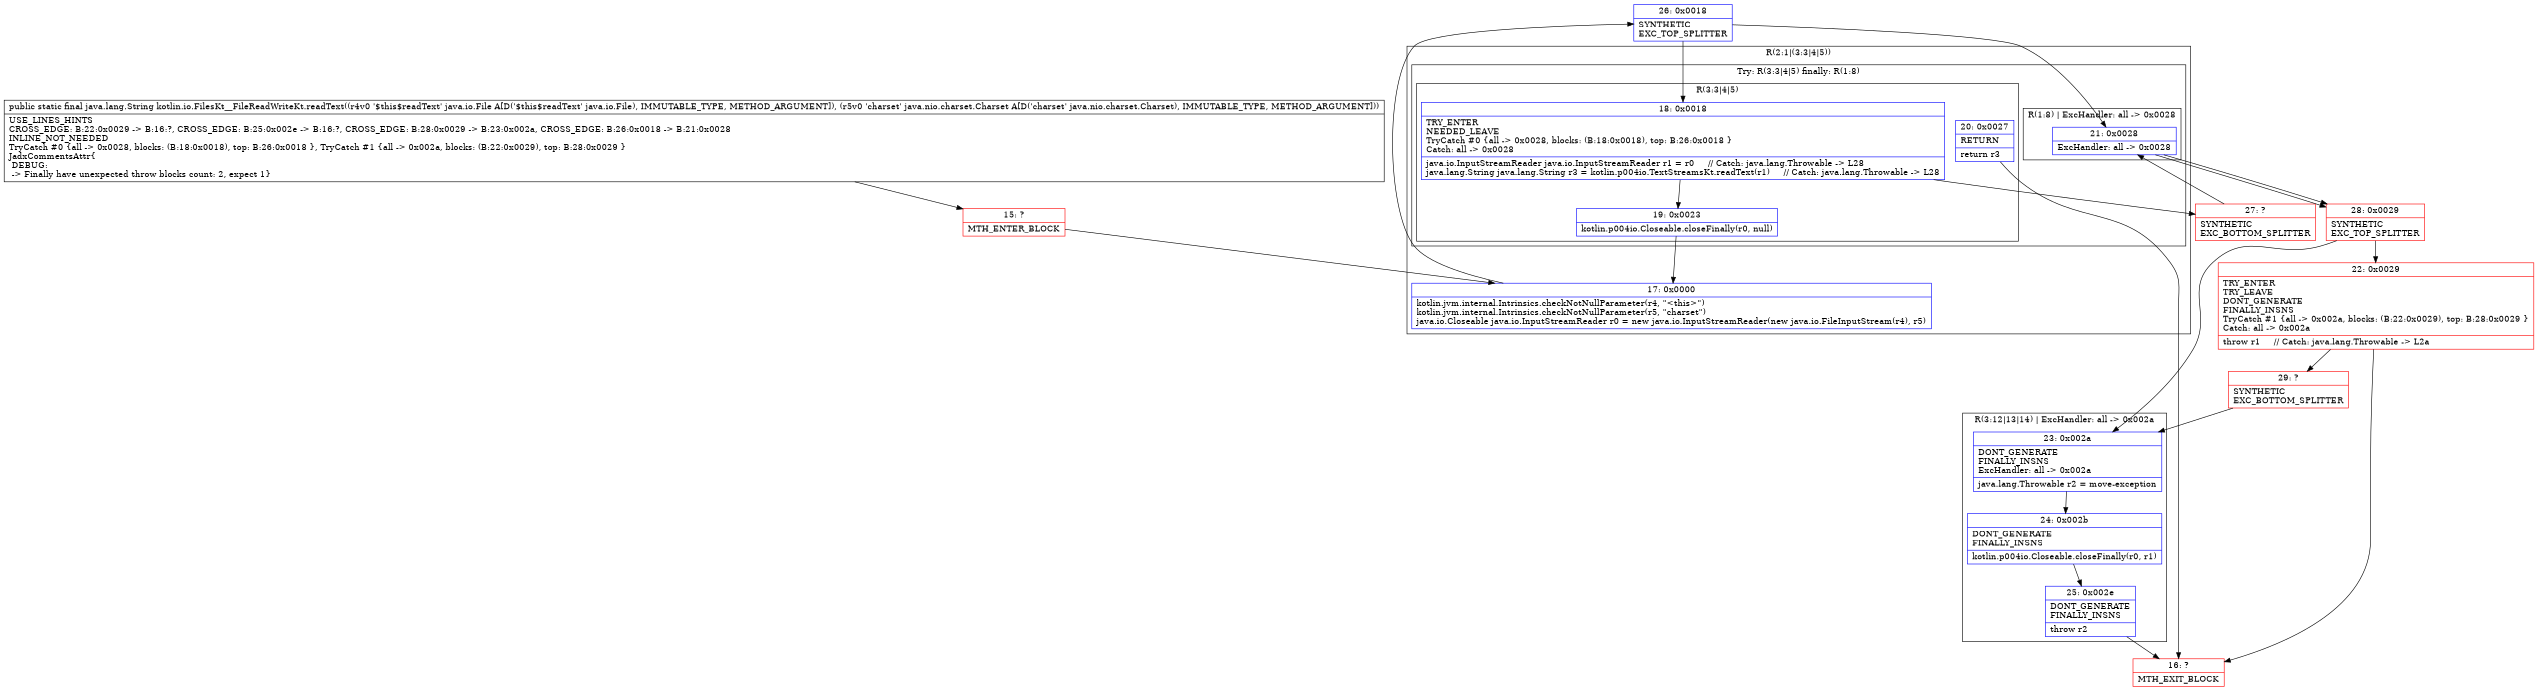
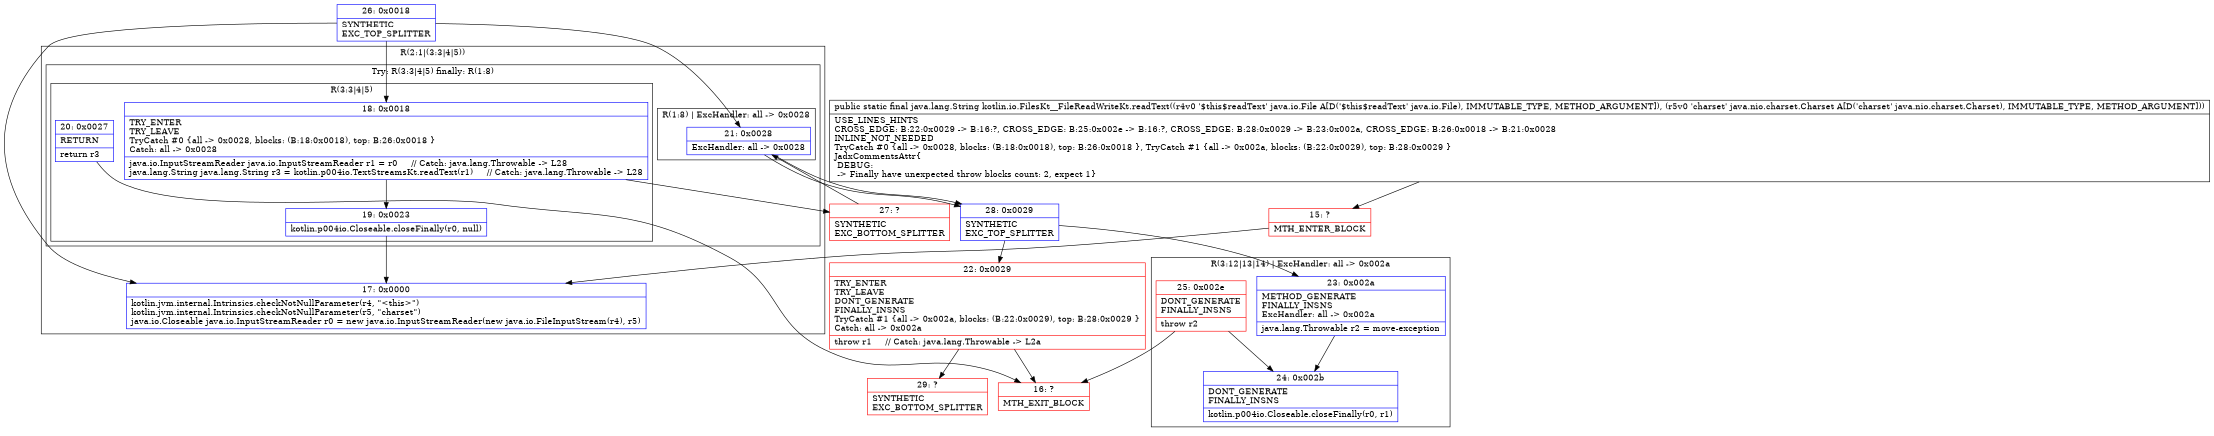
(1397, 87) -> (32, 67)
(1463, 132) -> (155, 132)
(2375, 222) -> (1010, 222)
(2199, 419) -> none
(2018, 452) -> (1309, 297)
(2076, 572) -> (1249, 349)
(2090, 611) -> (1201, 306)
